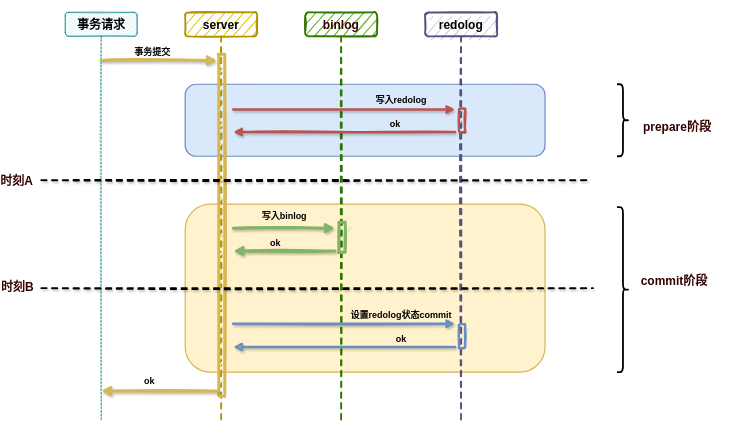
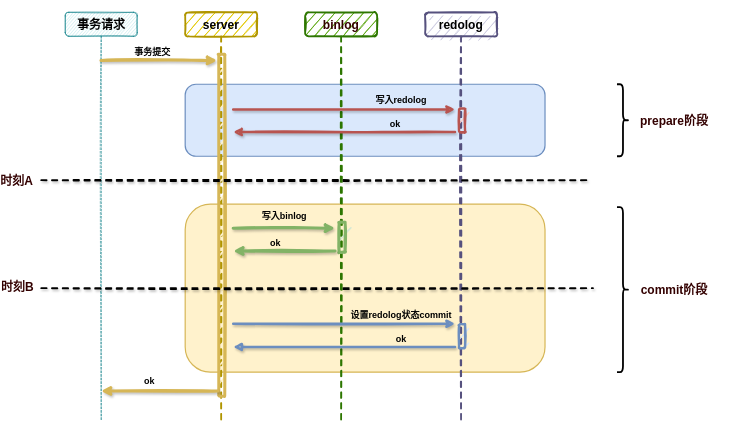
(677, 126) -> (674, 120)
(674, 281) -> (674, 290)
